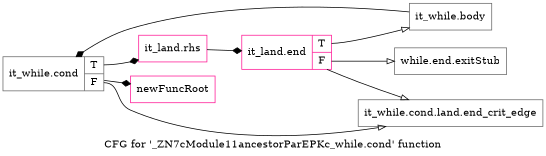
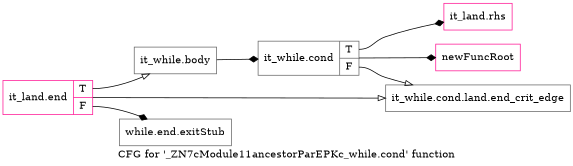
(220, 50) -> none
(359, 61) -> (116, 109)
